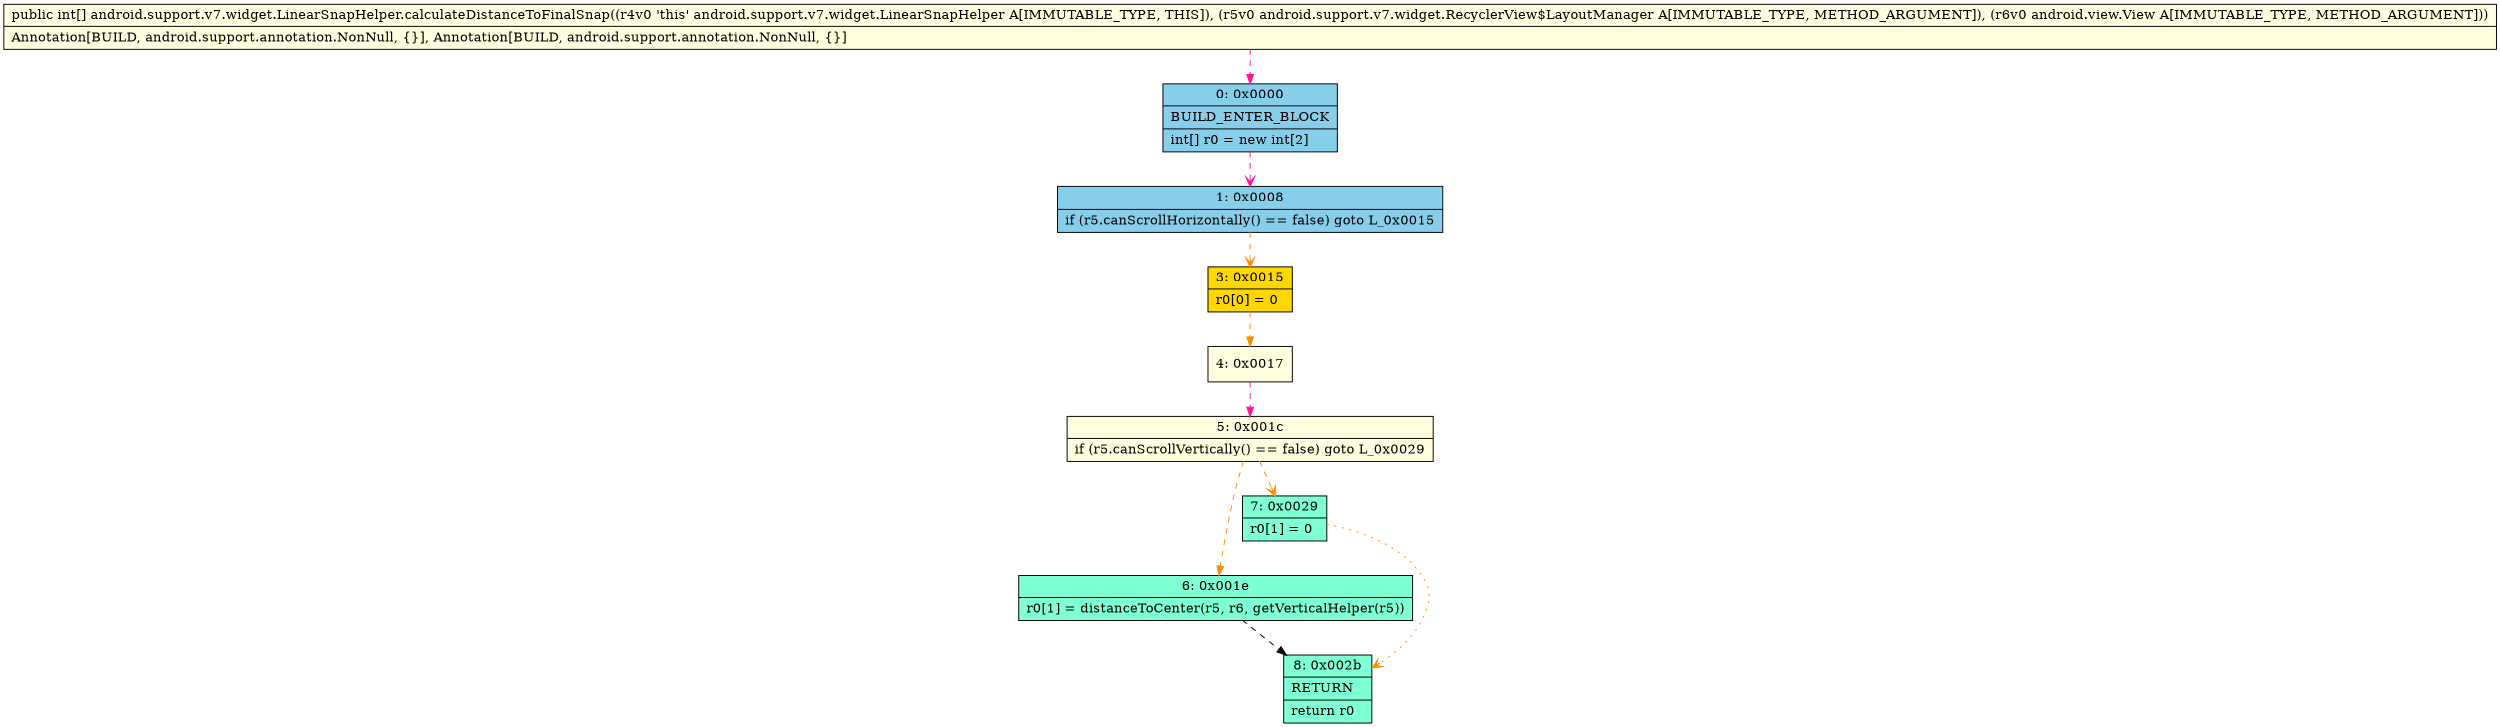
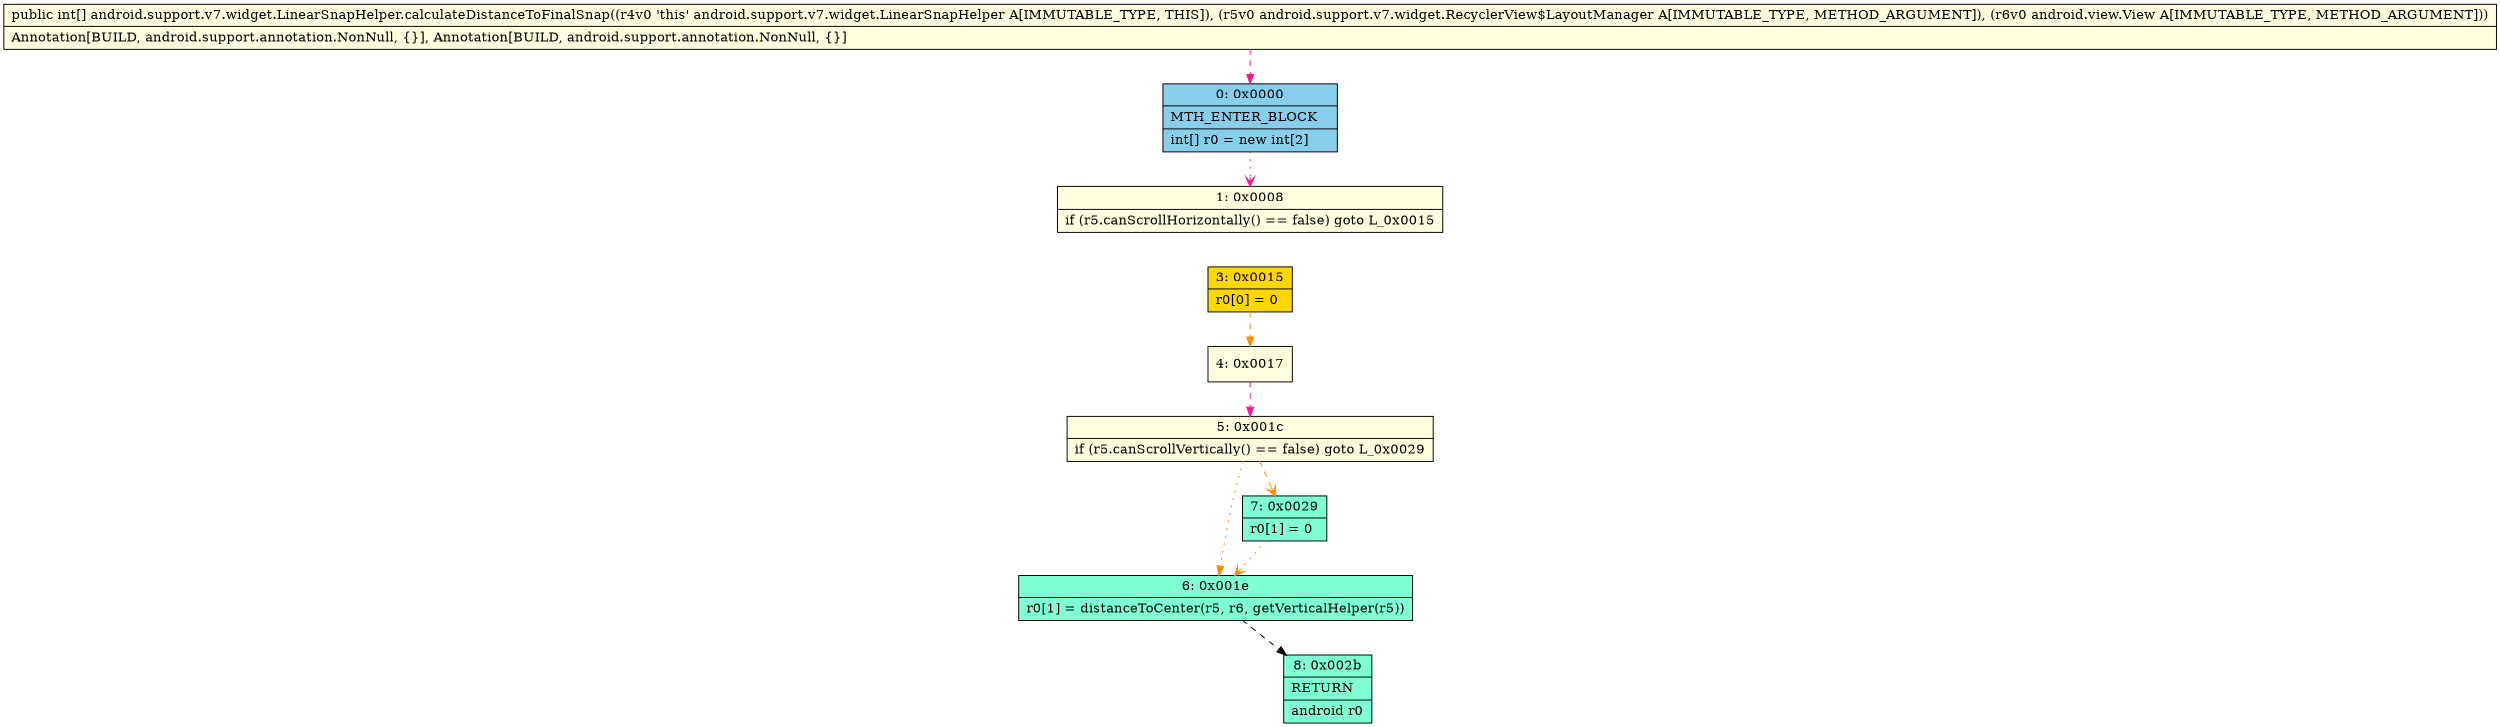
(1250, 117) -> (1244, 117)
(1250, 164) -> (1250, 164)
(1250, 209) -> (1250, 209)
(1250, 245) -> none
(1230, 513) -> (1230, 513)
(1421, 574) -> (1253, 555)
(1323, 711) -> (1328, 711)
